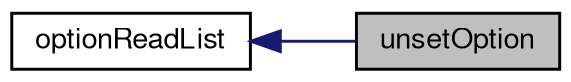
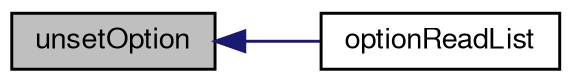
(318, 41) -> (283, 41)
